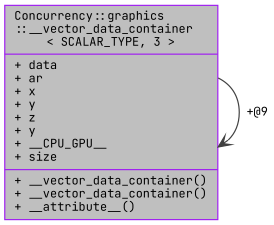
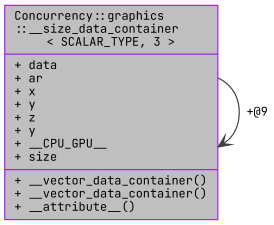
(104, 29) -> (97, 29)
